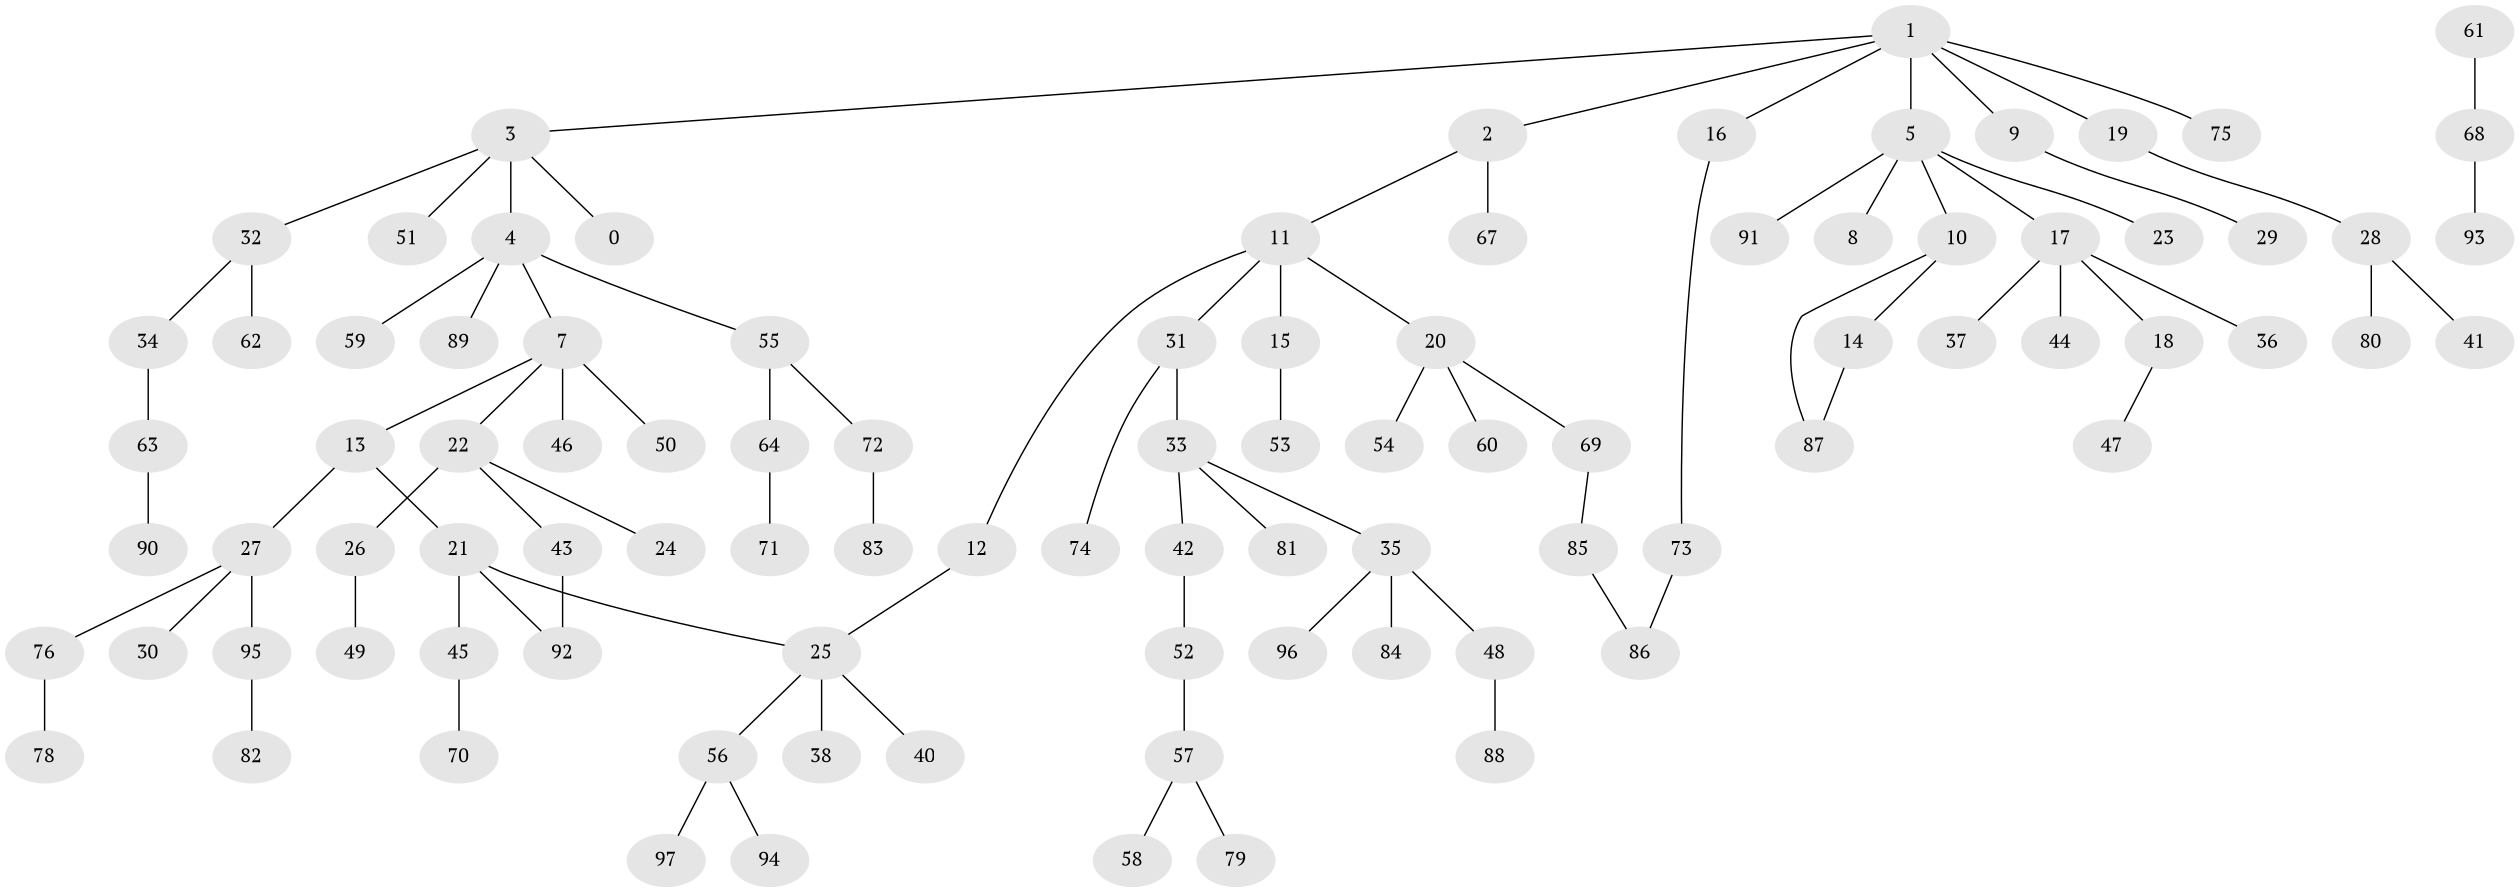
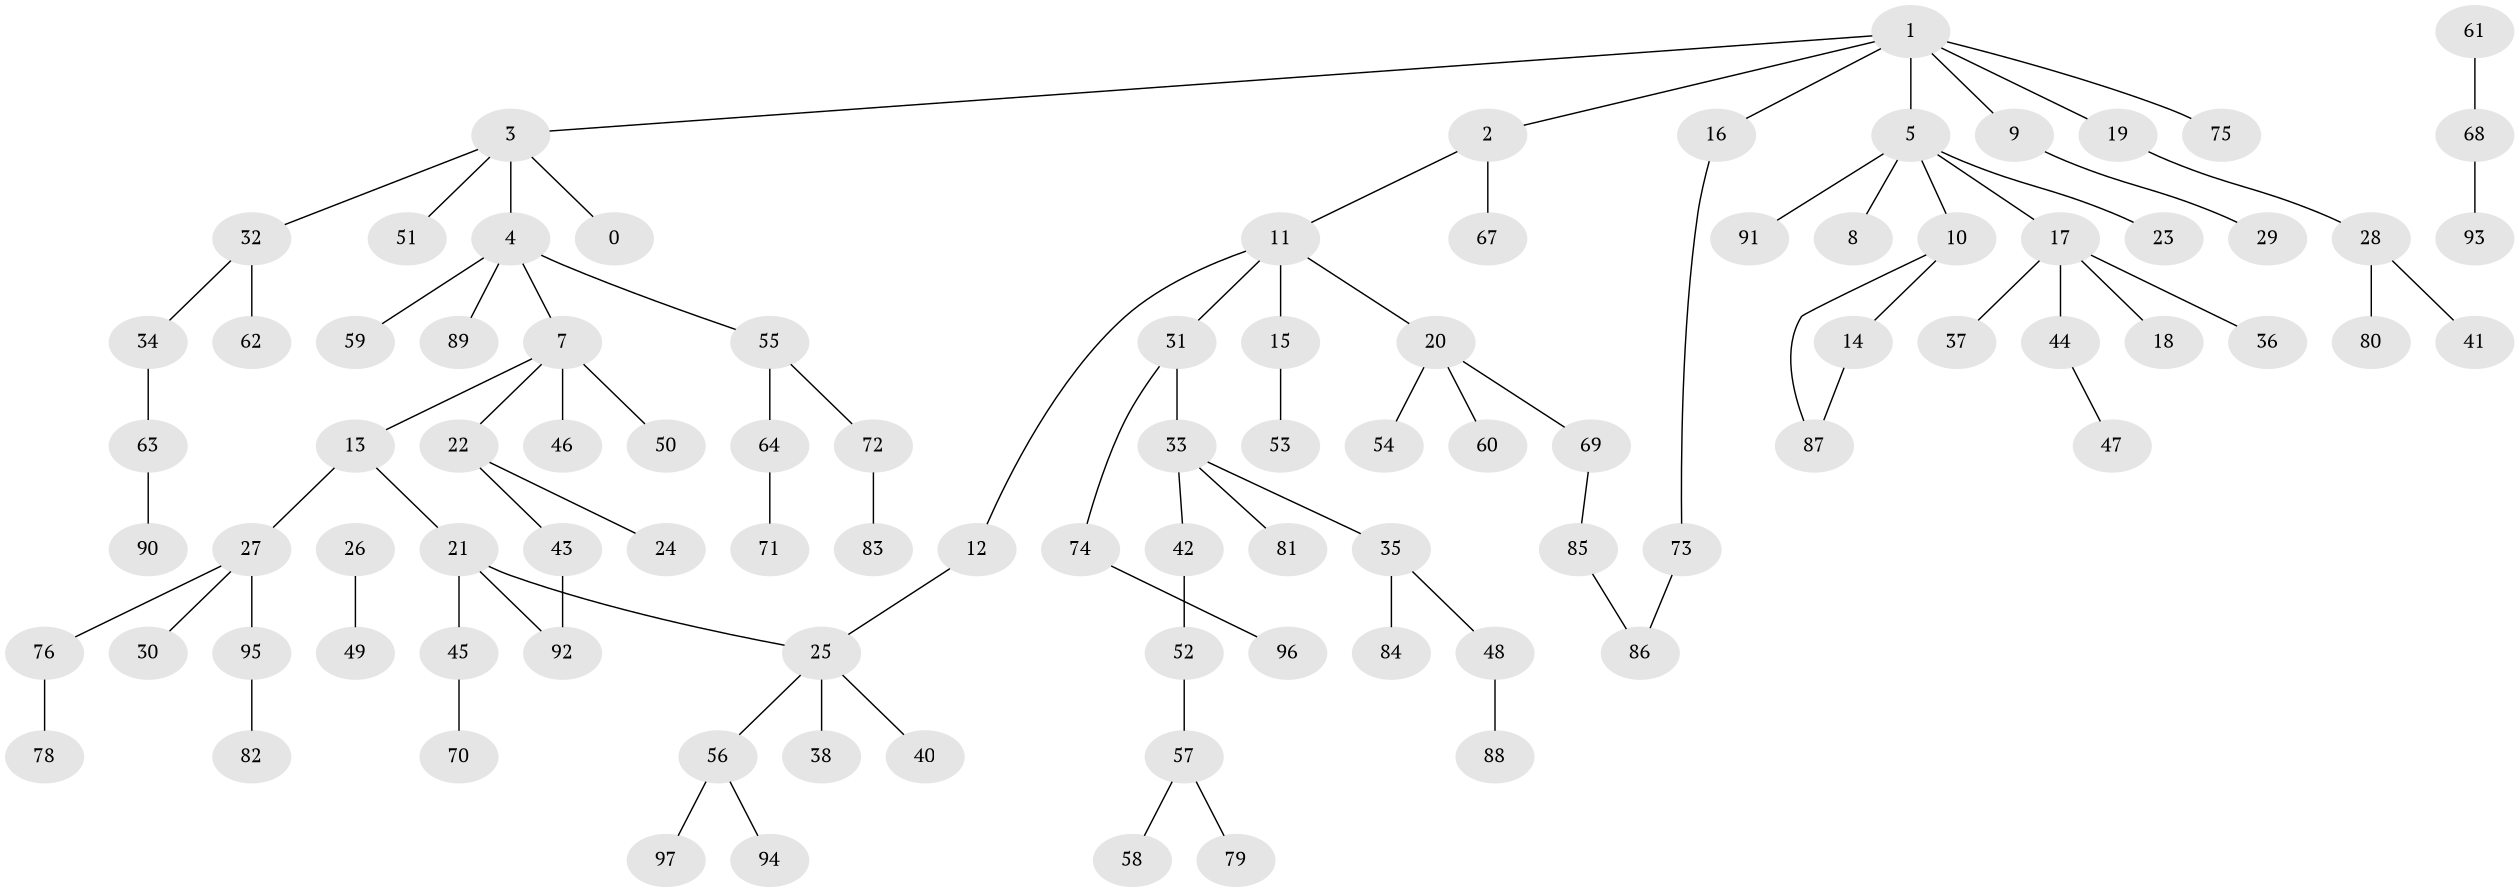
(2138, 394) -> (2086, 394)
(414, 492) -> none
(1340, 601) -> (1173, 596)
